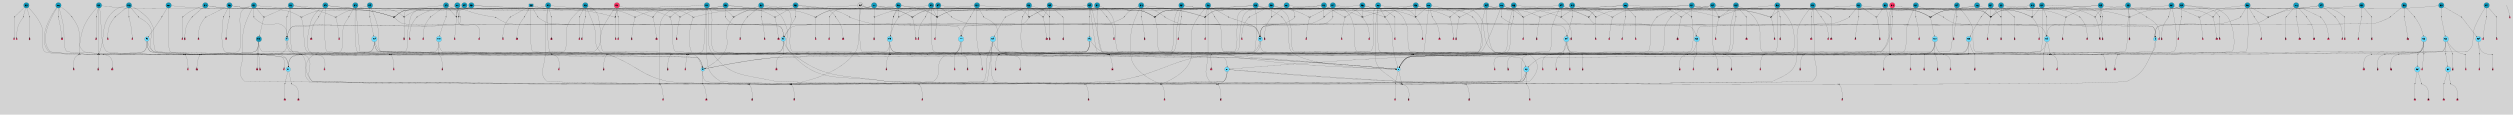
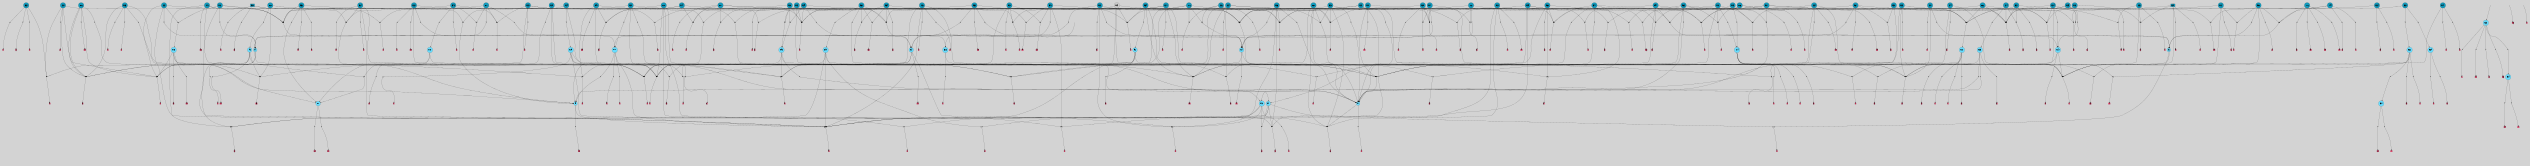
(205, 5) -> (252, 5)
(531, 5) -> (414, 5)
(617, 5) -> (1009, 5)
(1892, 5) -> (1902, 5)
(2182, 5) -> (2173, 5)
(2404, 5) -> none
(259, 39) -> (174, 50)
